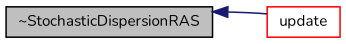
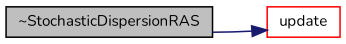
(248, 13) -> (232, 32)
